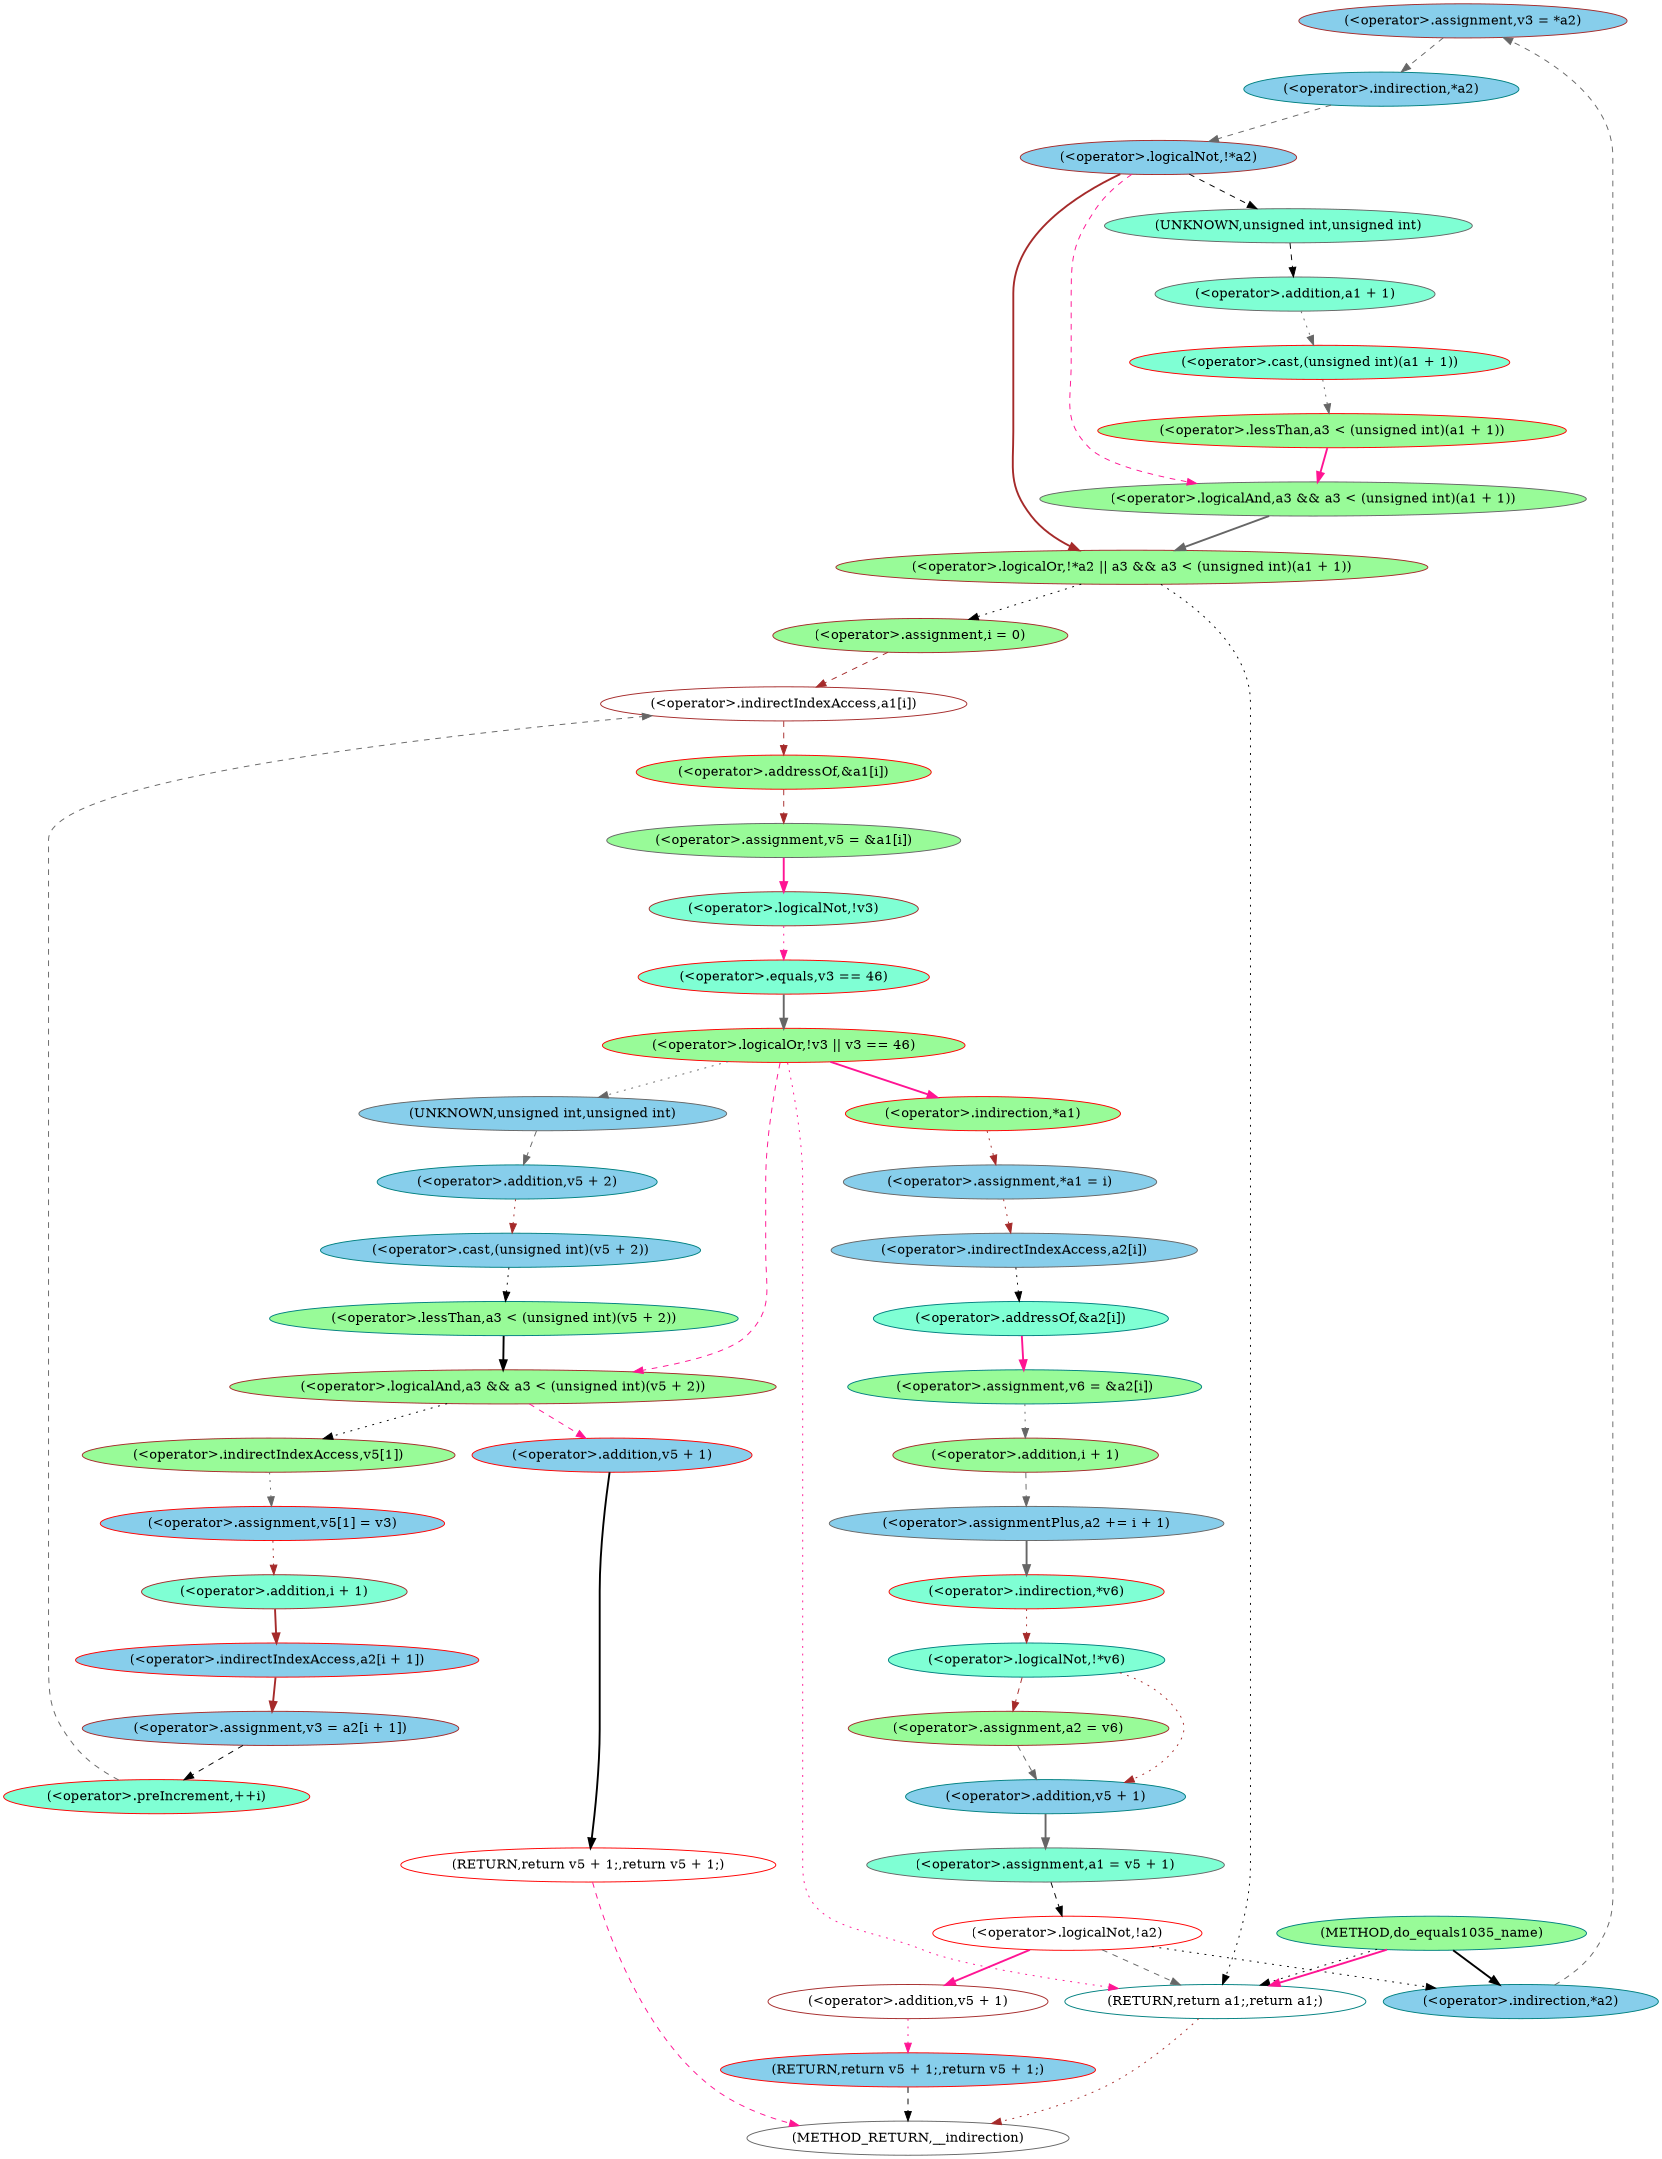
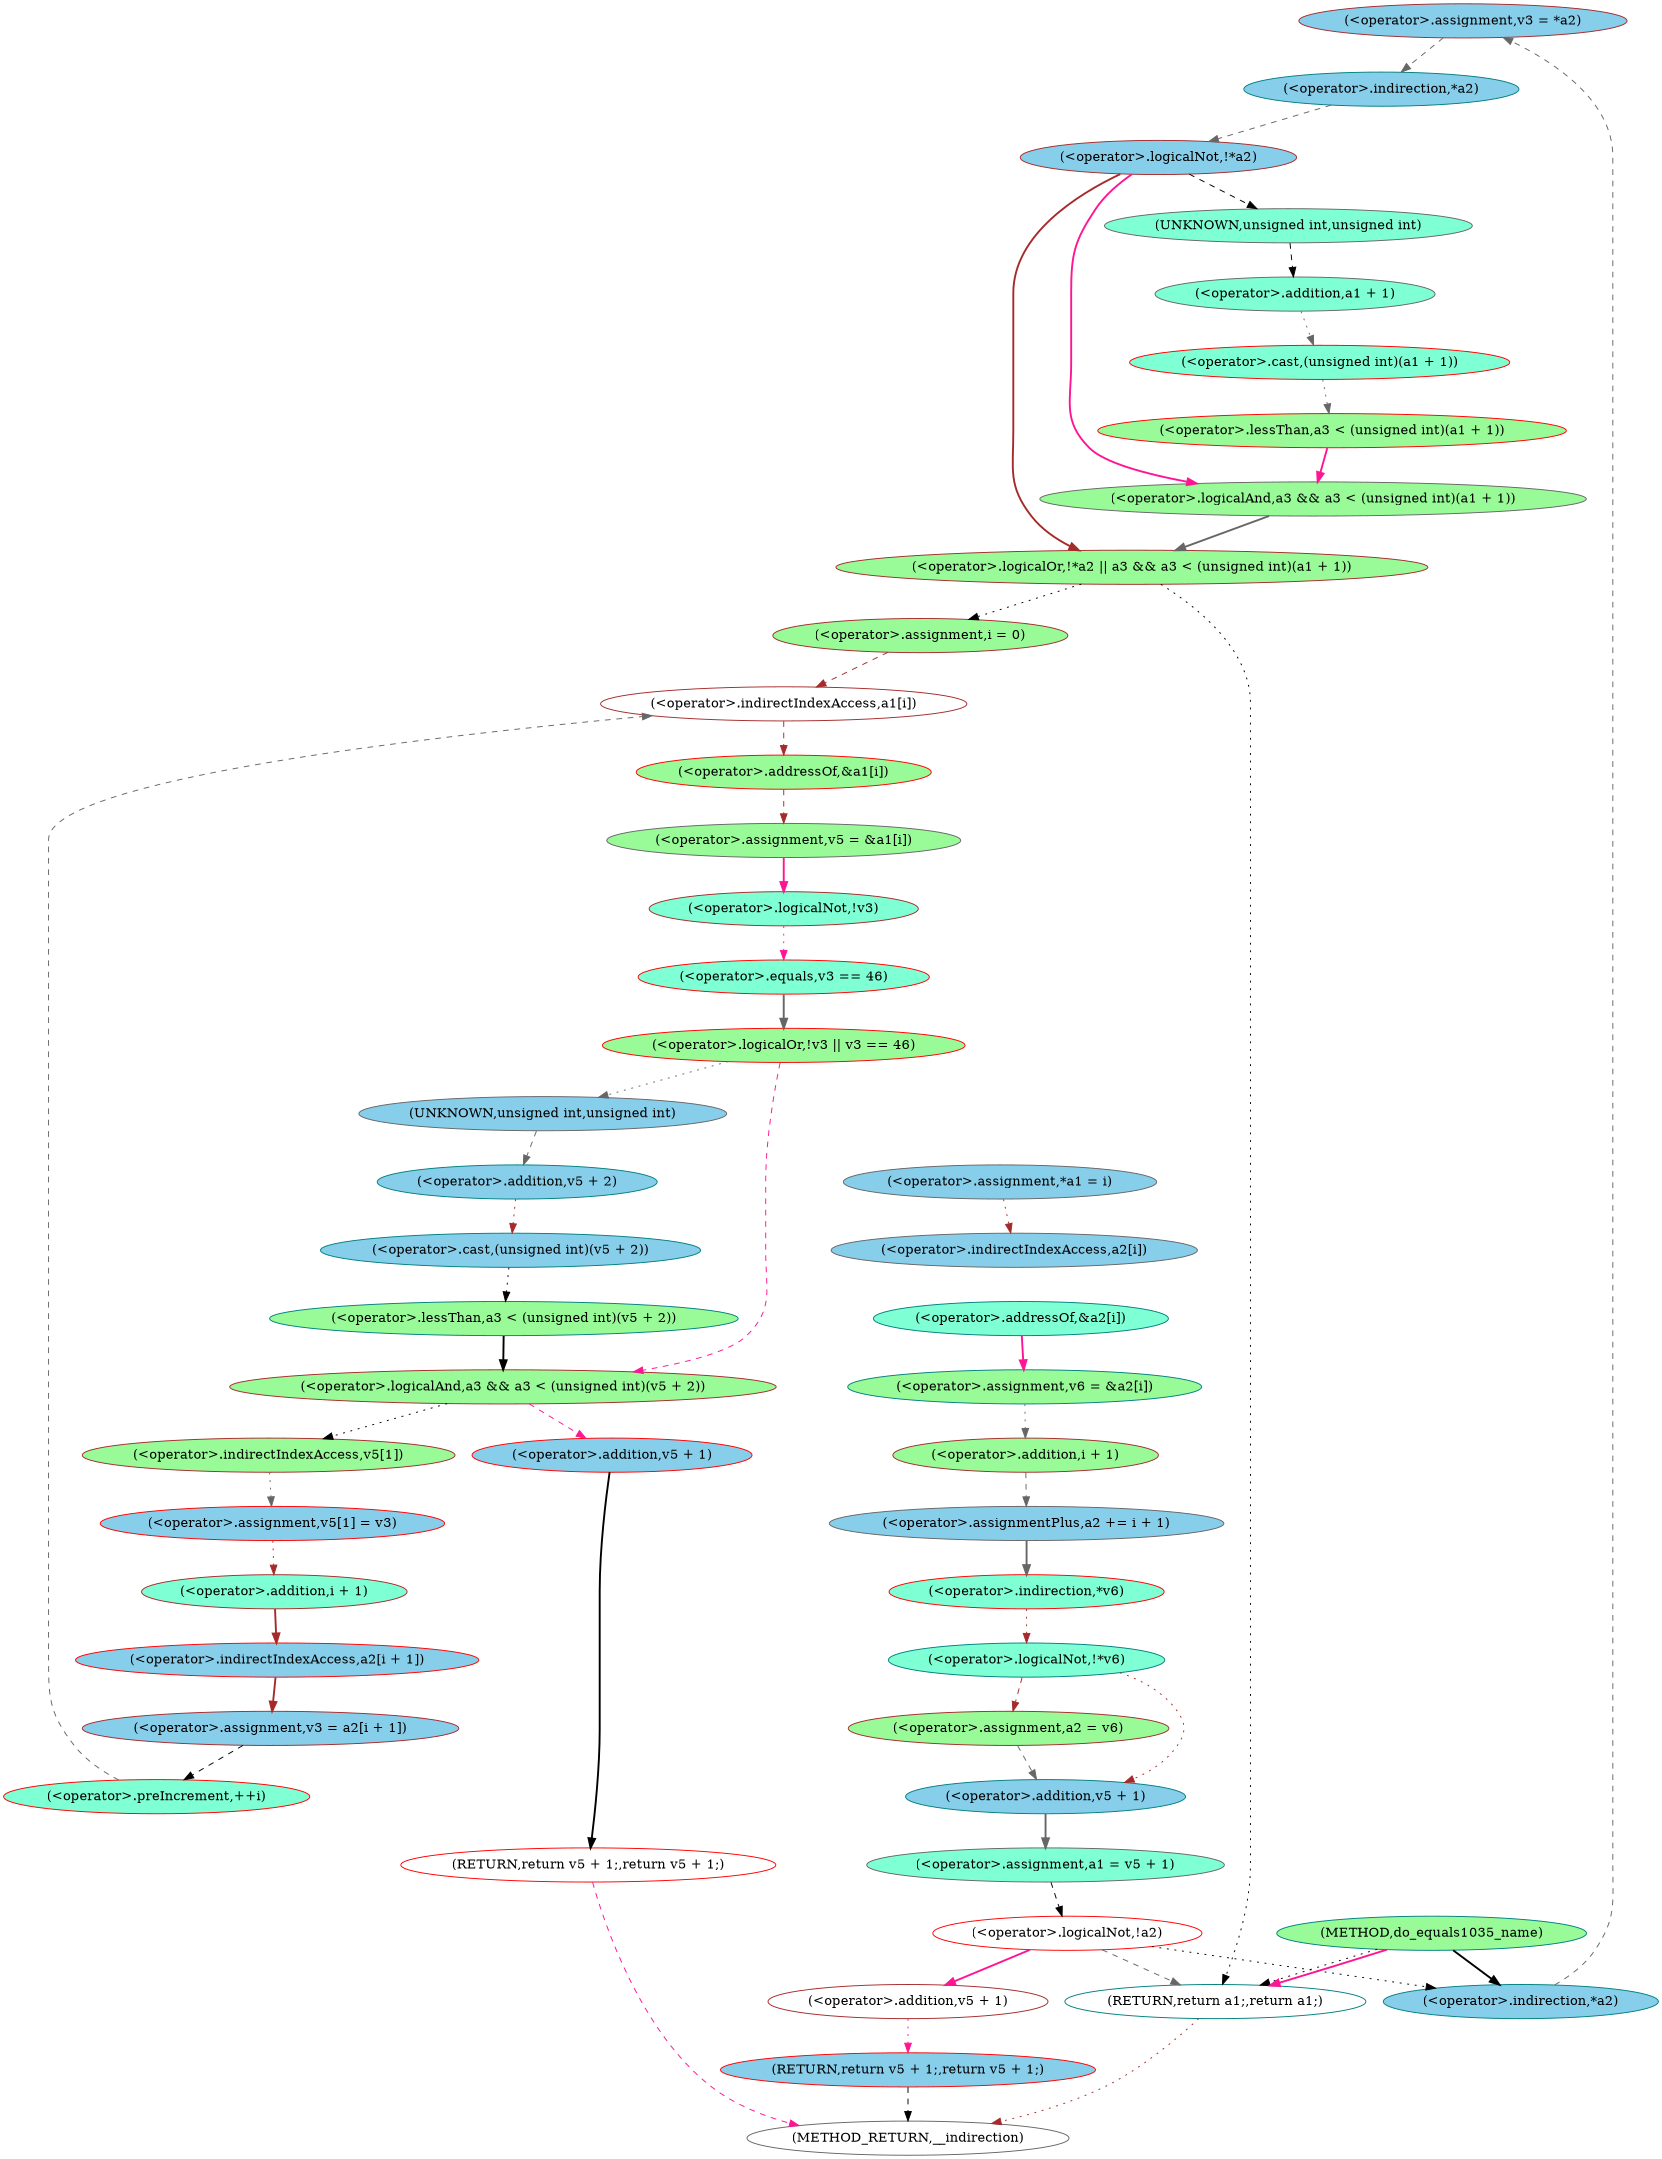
(1071, 356) -> (1071, 356)
(983, 1114) -> none
(1017, 1280) -> none
(803, 1639) -> none
